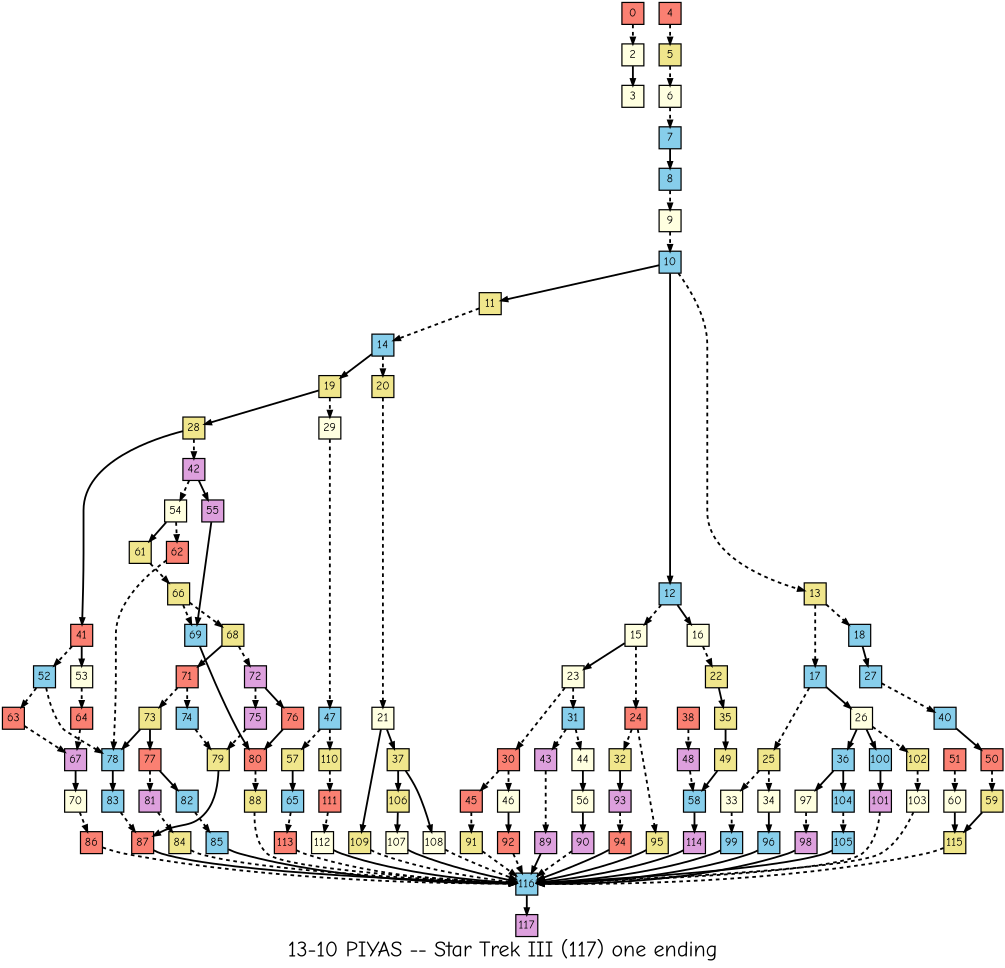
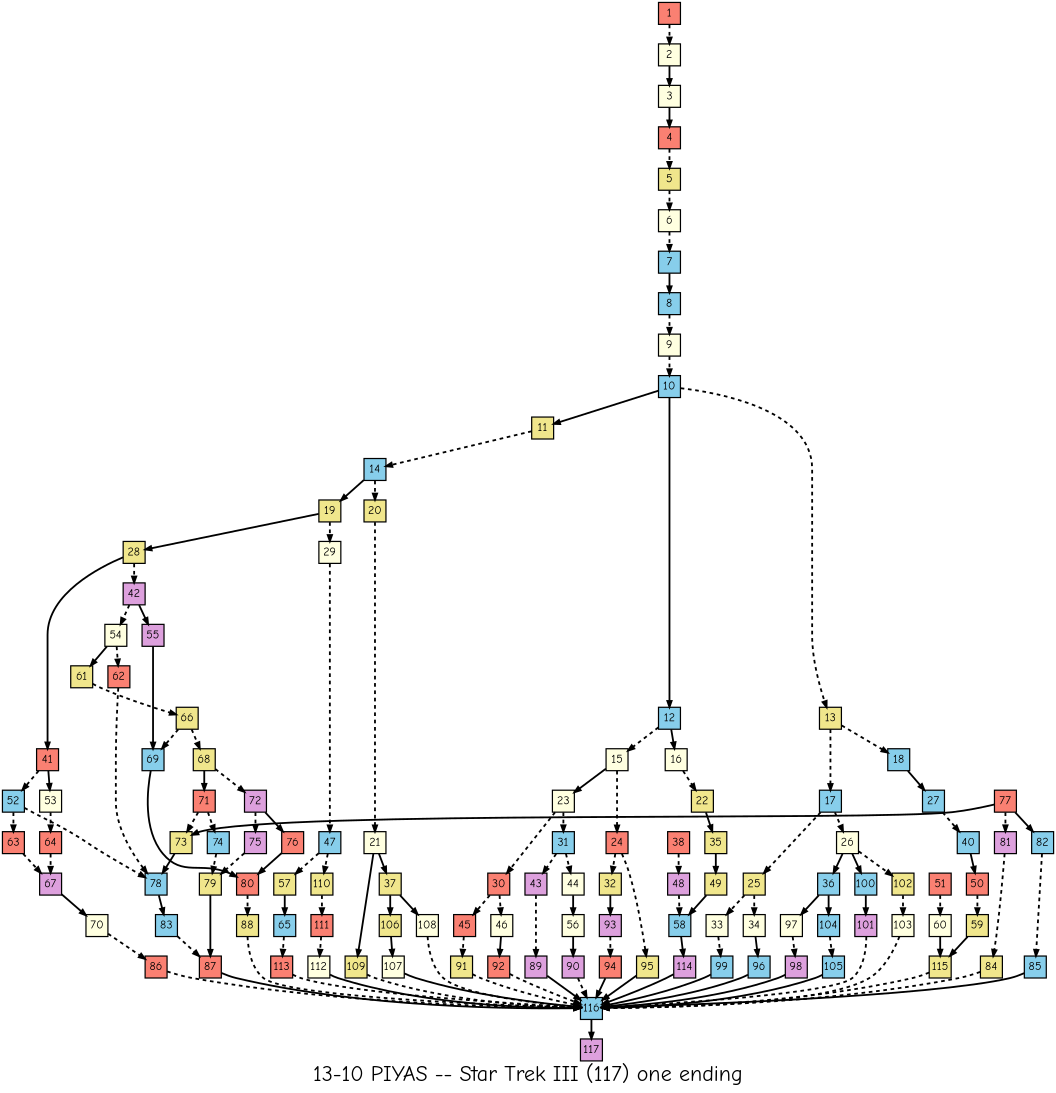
(633, 13) -> (669, 13)
none -> (669, 114)
(836, 695) -> (838, 819)
(150, 736) -> (596, 817)
